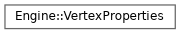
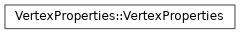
(90, 17) -> (120, 17)
